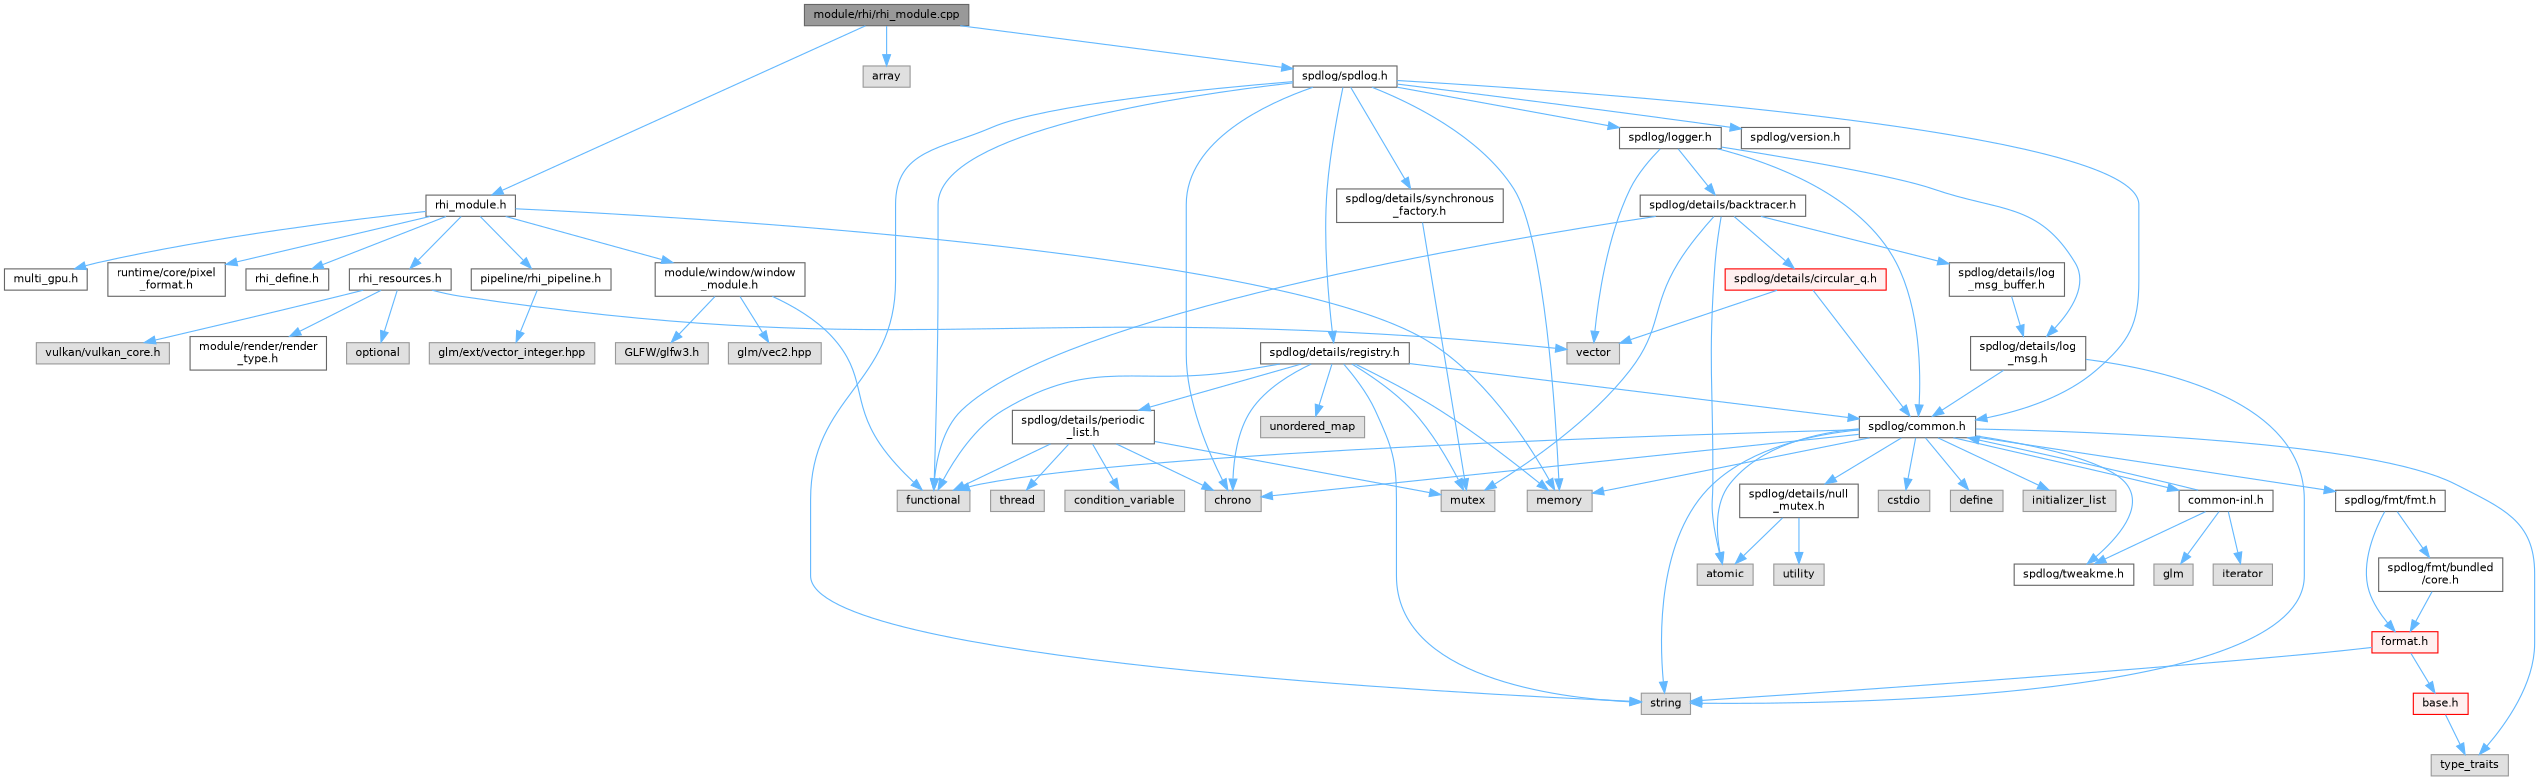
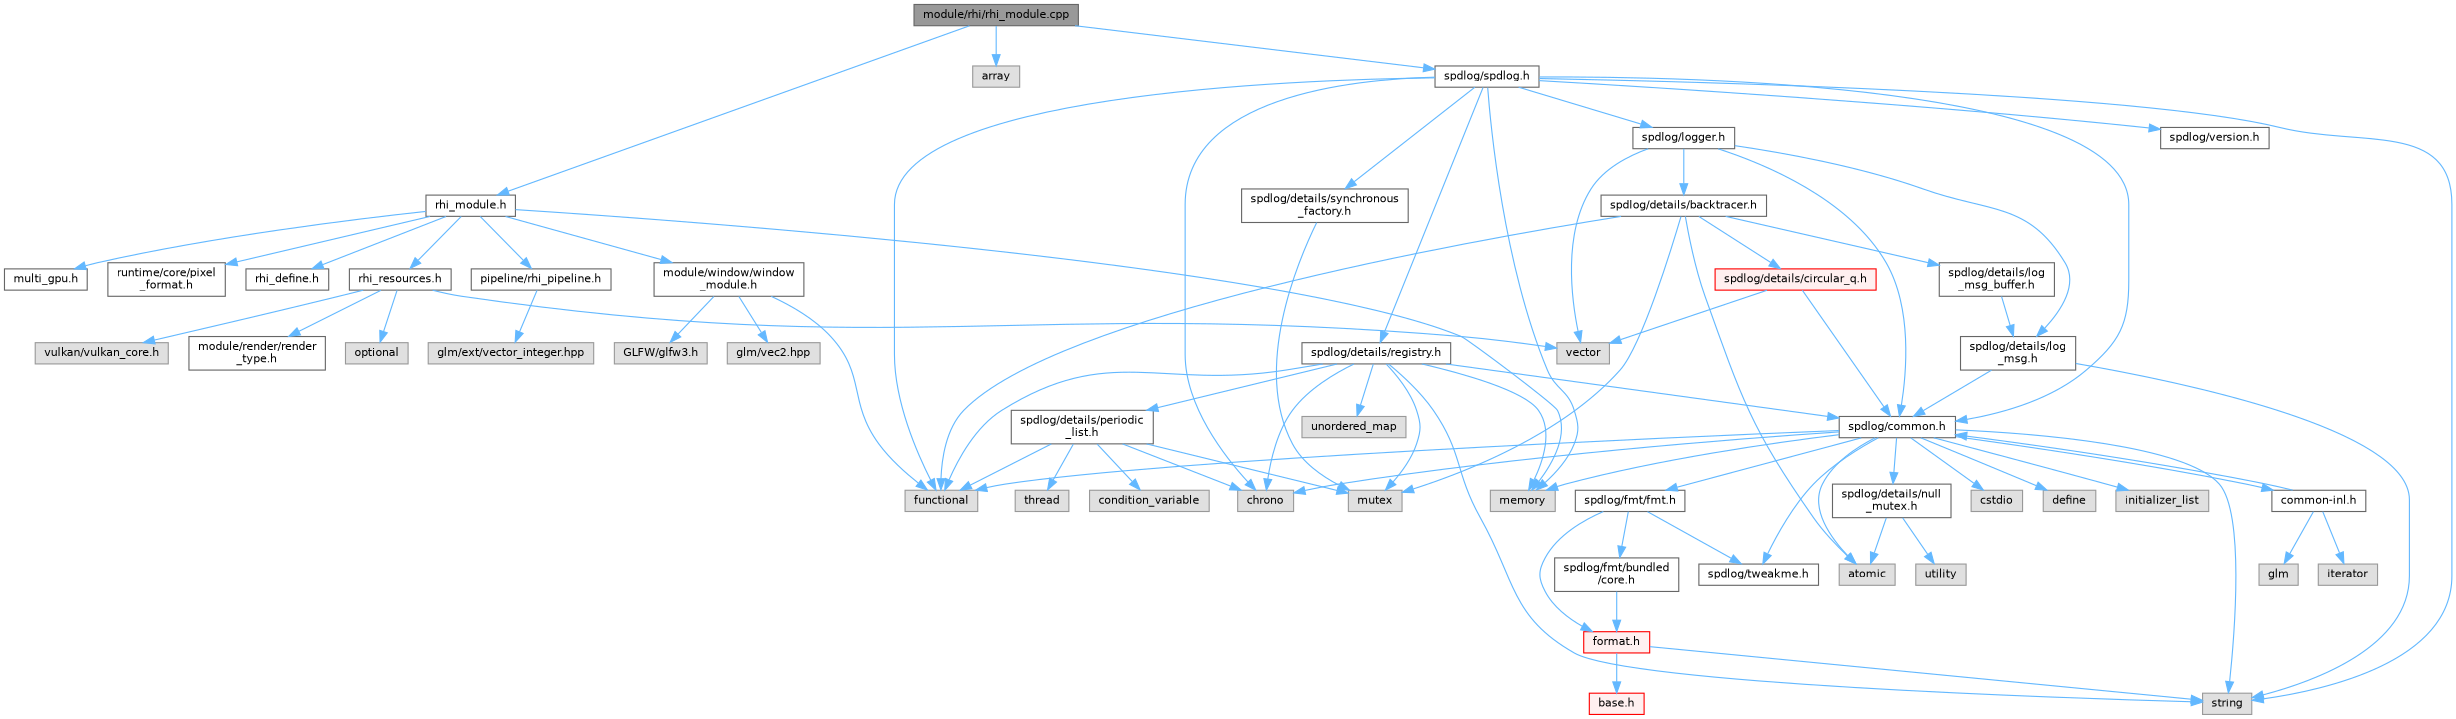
(2155, 535) -> (1689, 535)
(2470, 765) -> none
